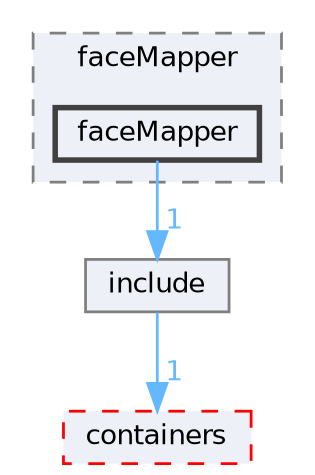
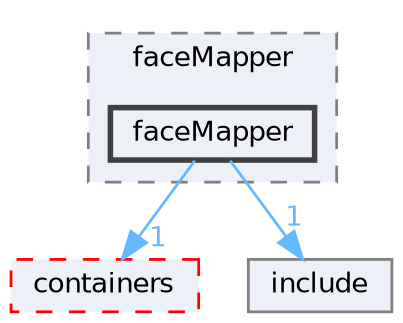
(157, 348) -> (166, 200)
